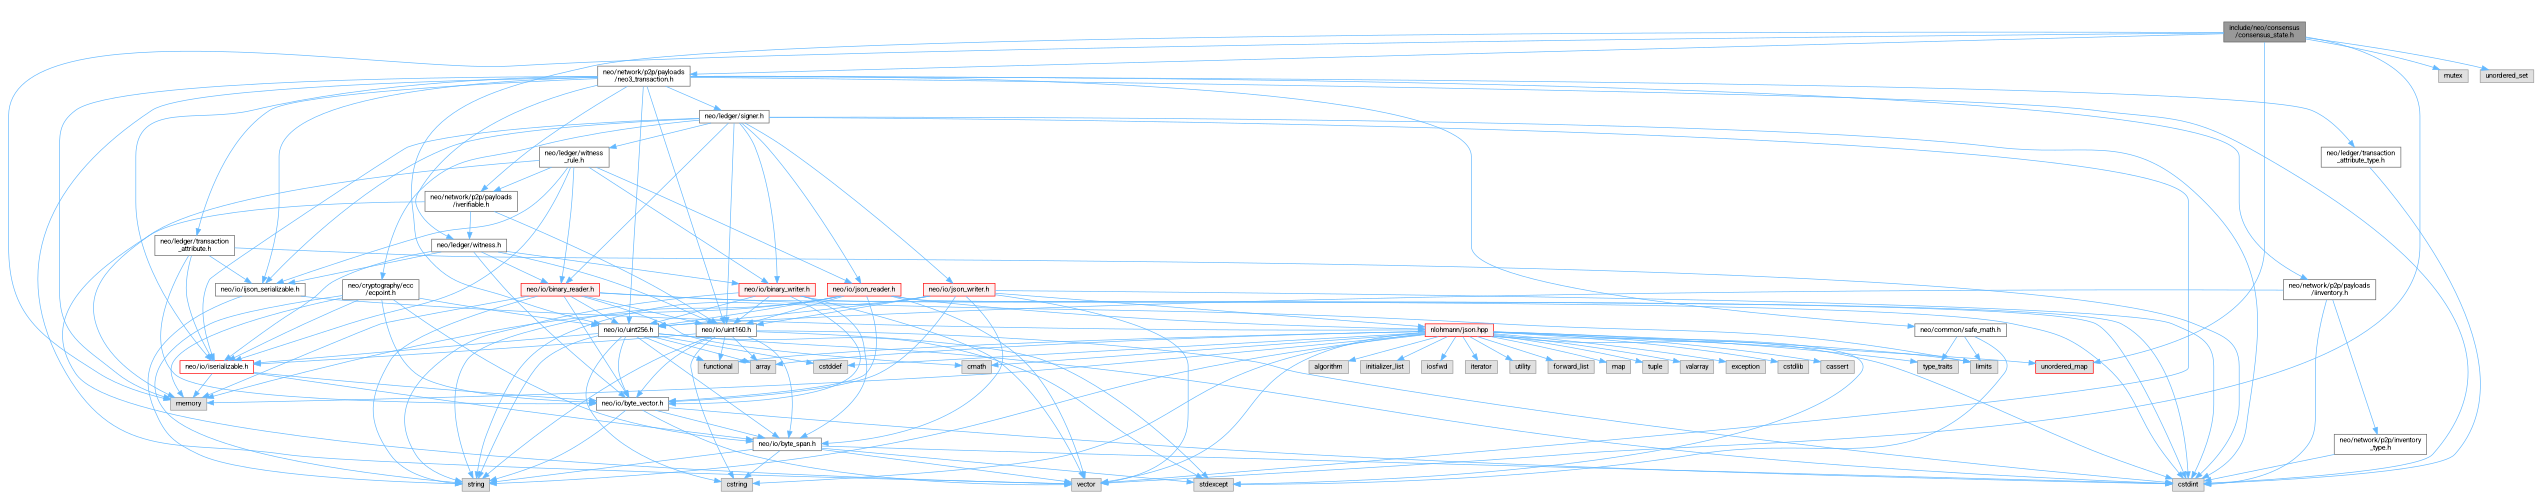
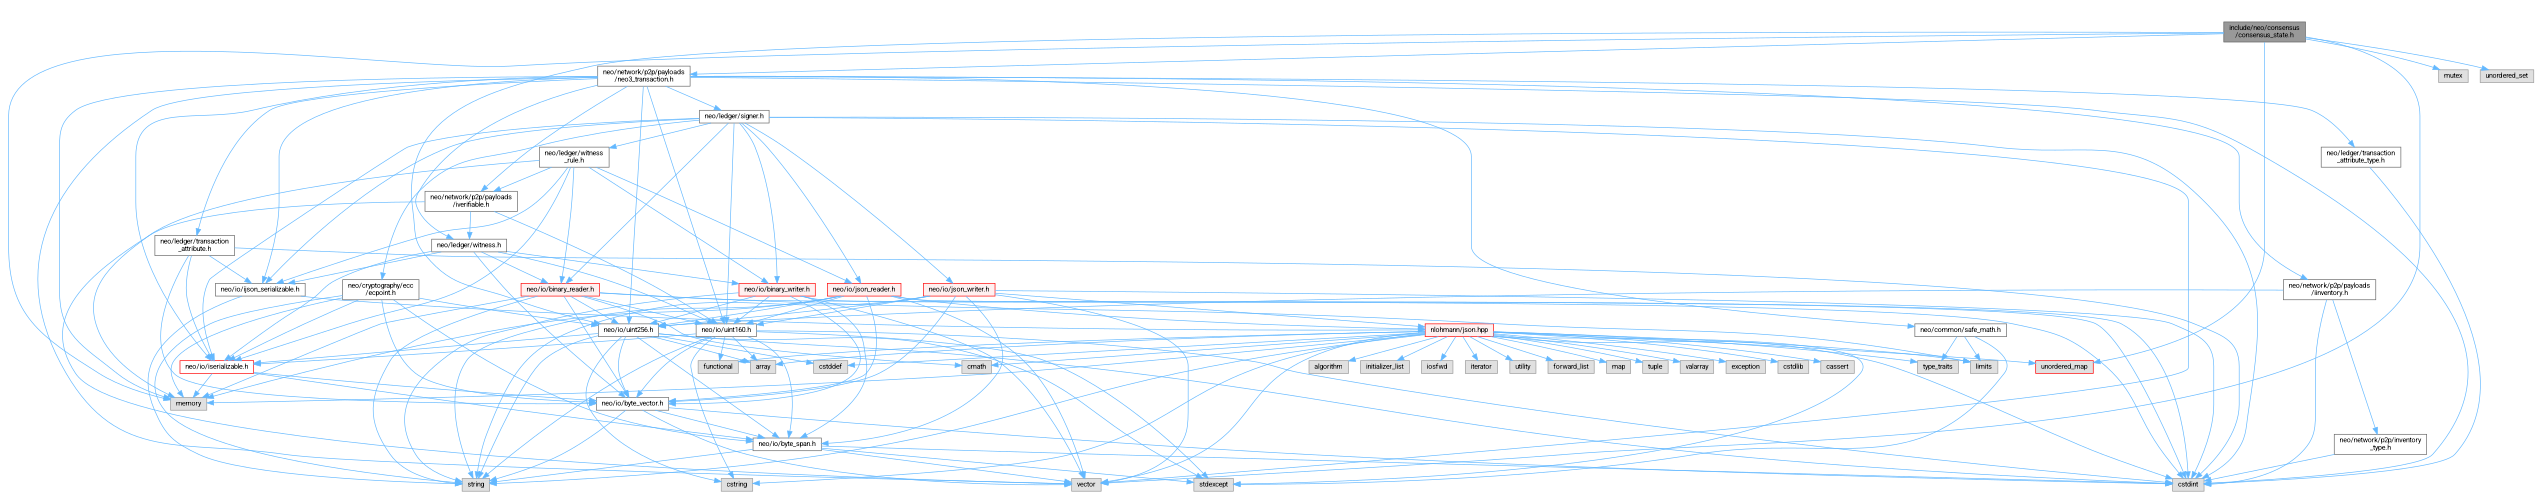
(670, 347) -> none
(758, 468) -> none
